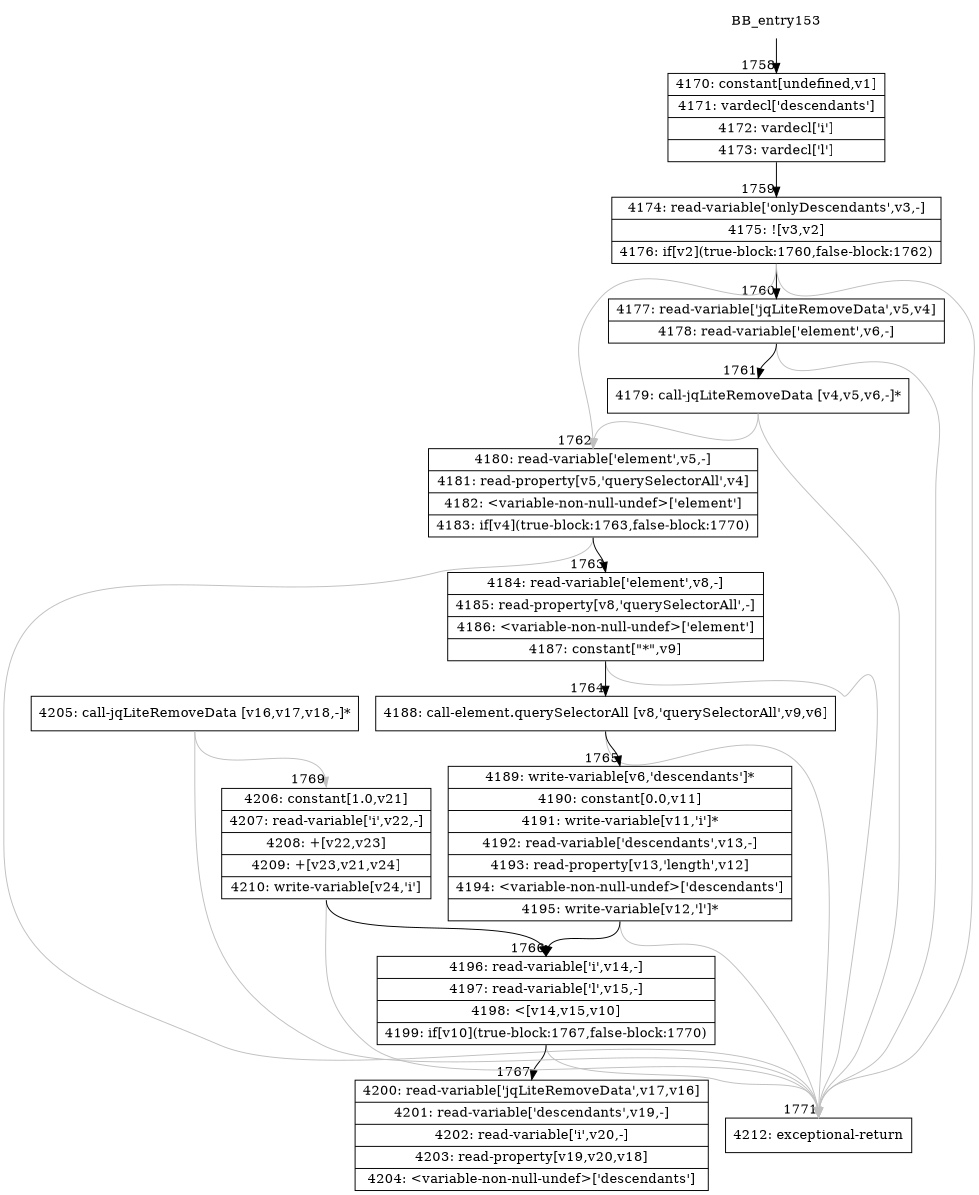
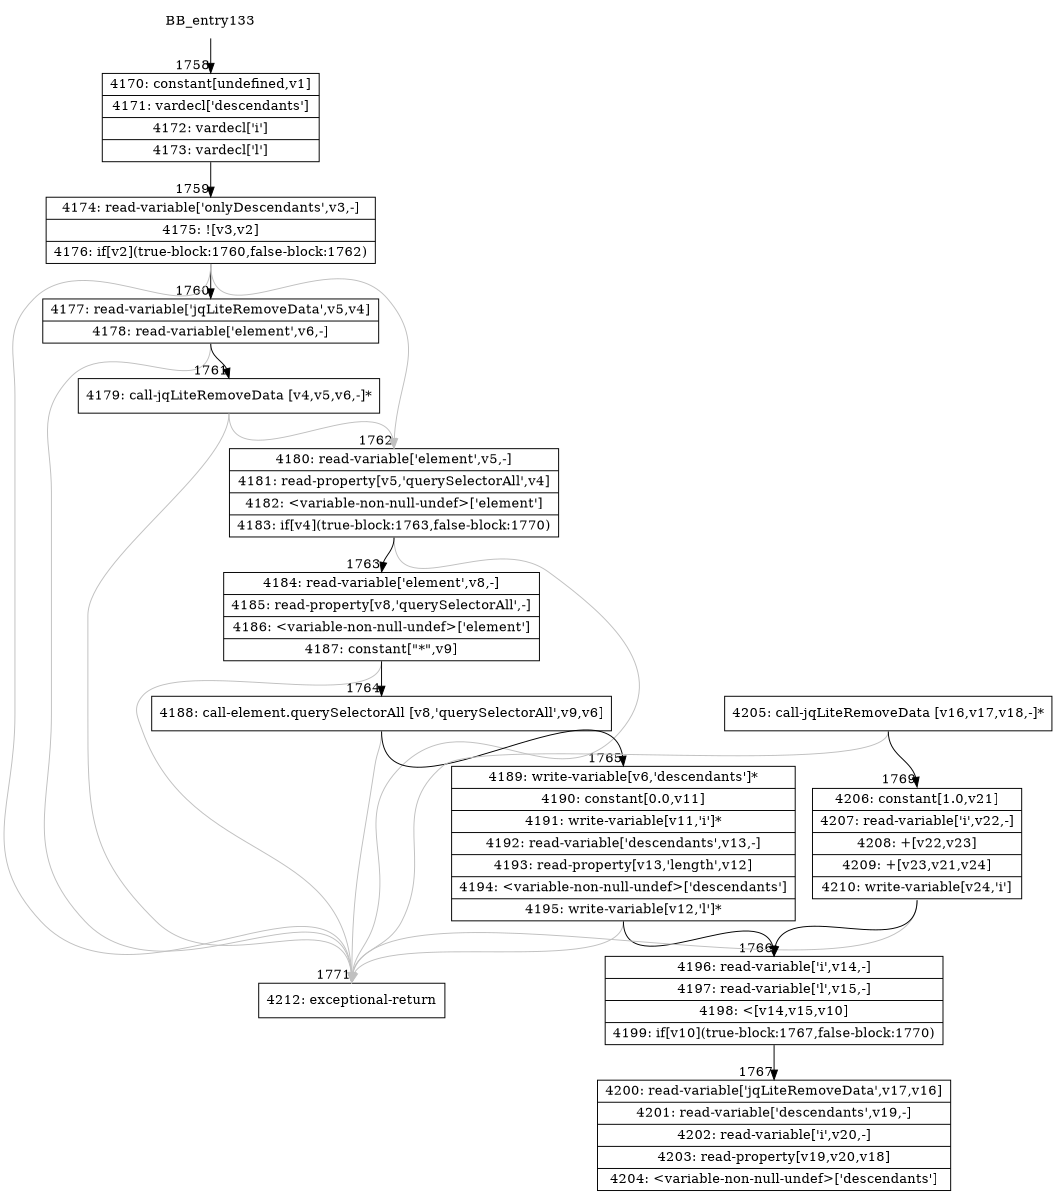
(776, 21) -> (211, 21)
(256, 759) -> (899, 756)
(682, 1076) -> none
